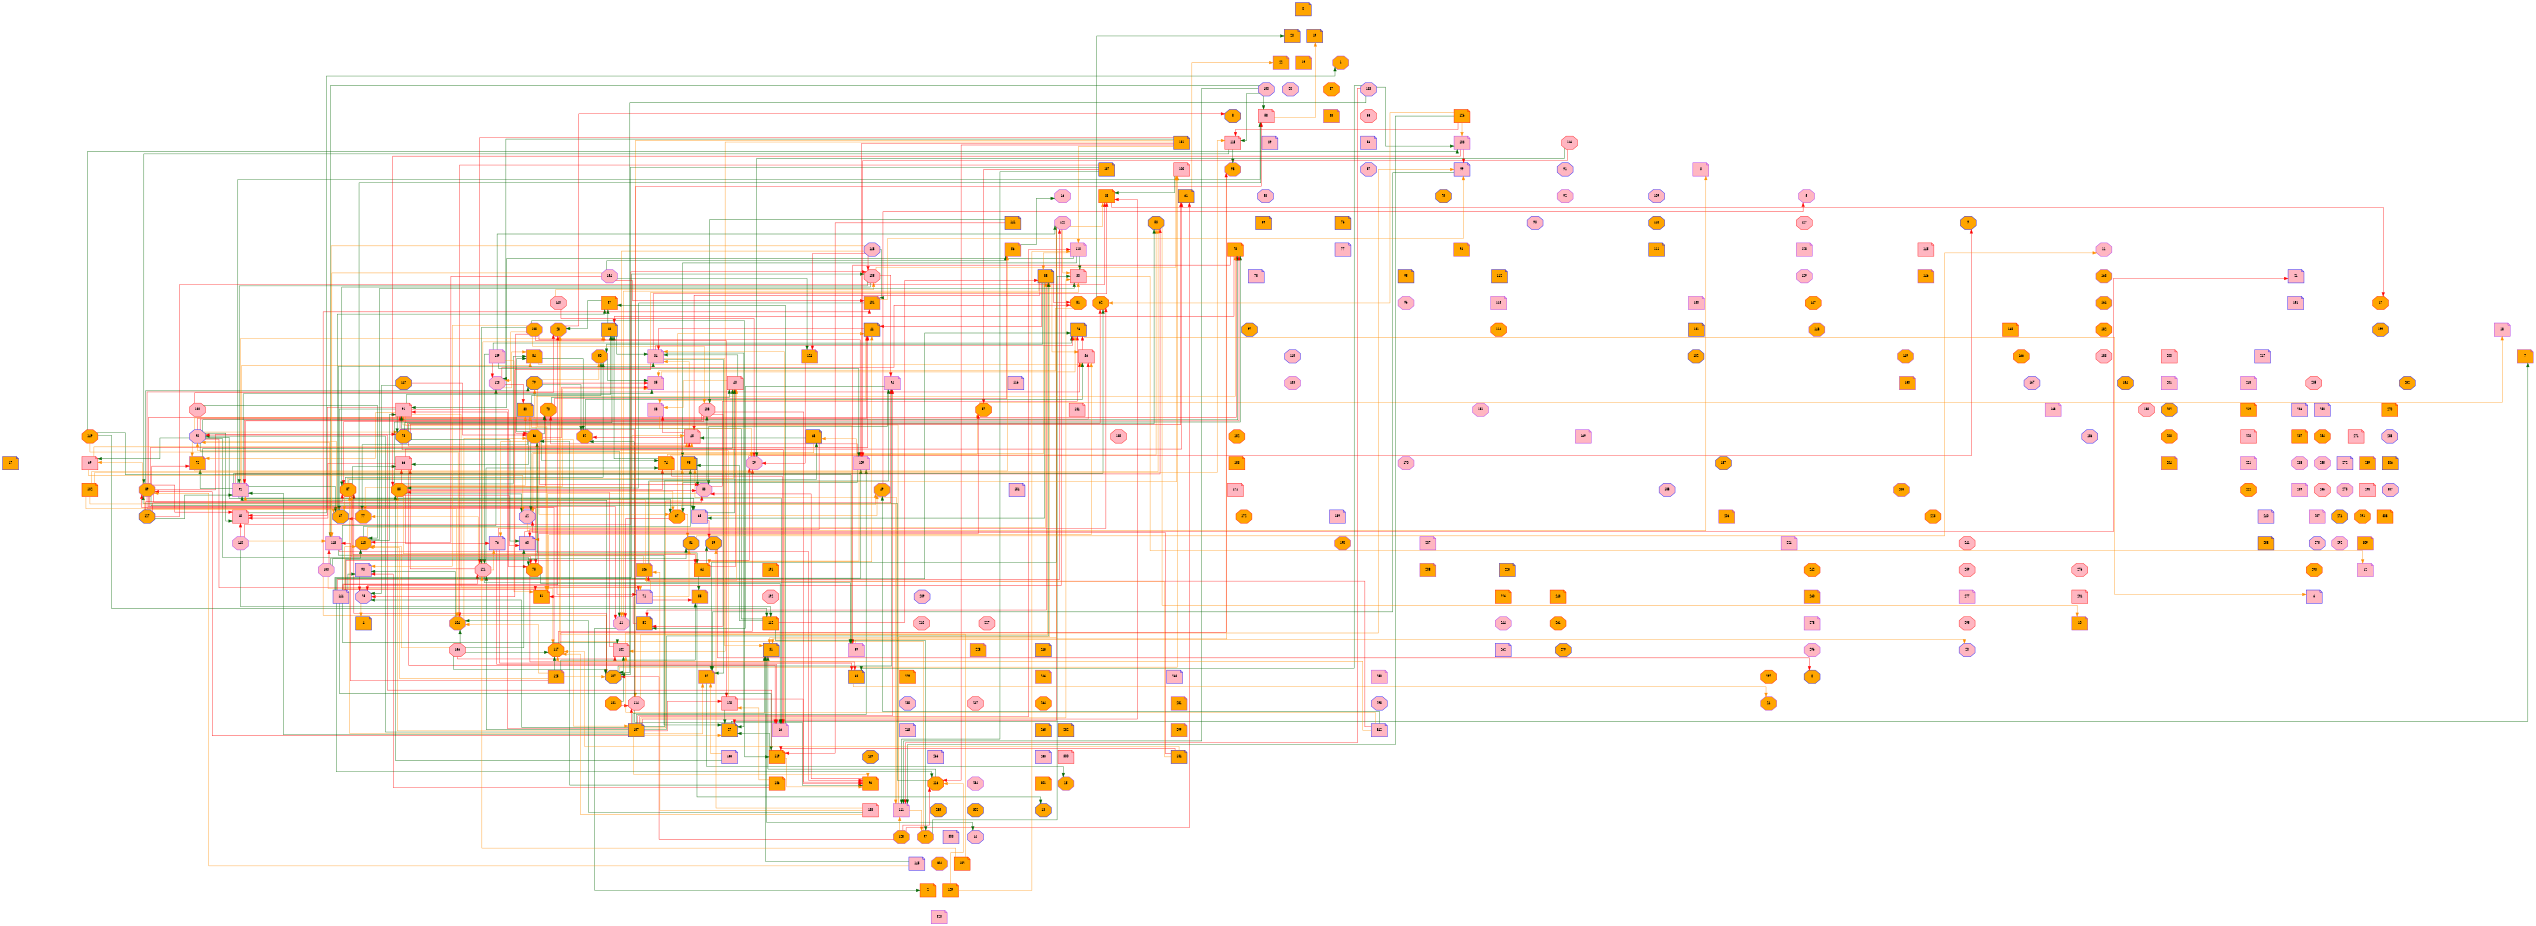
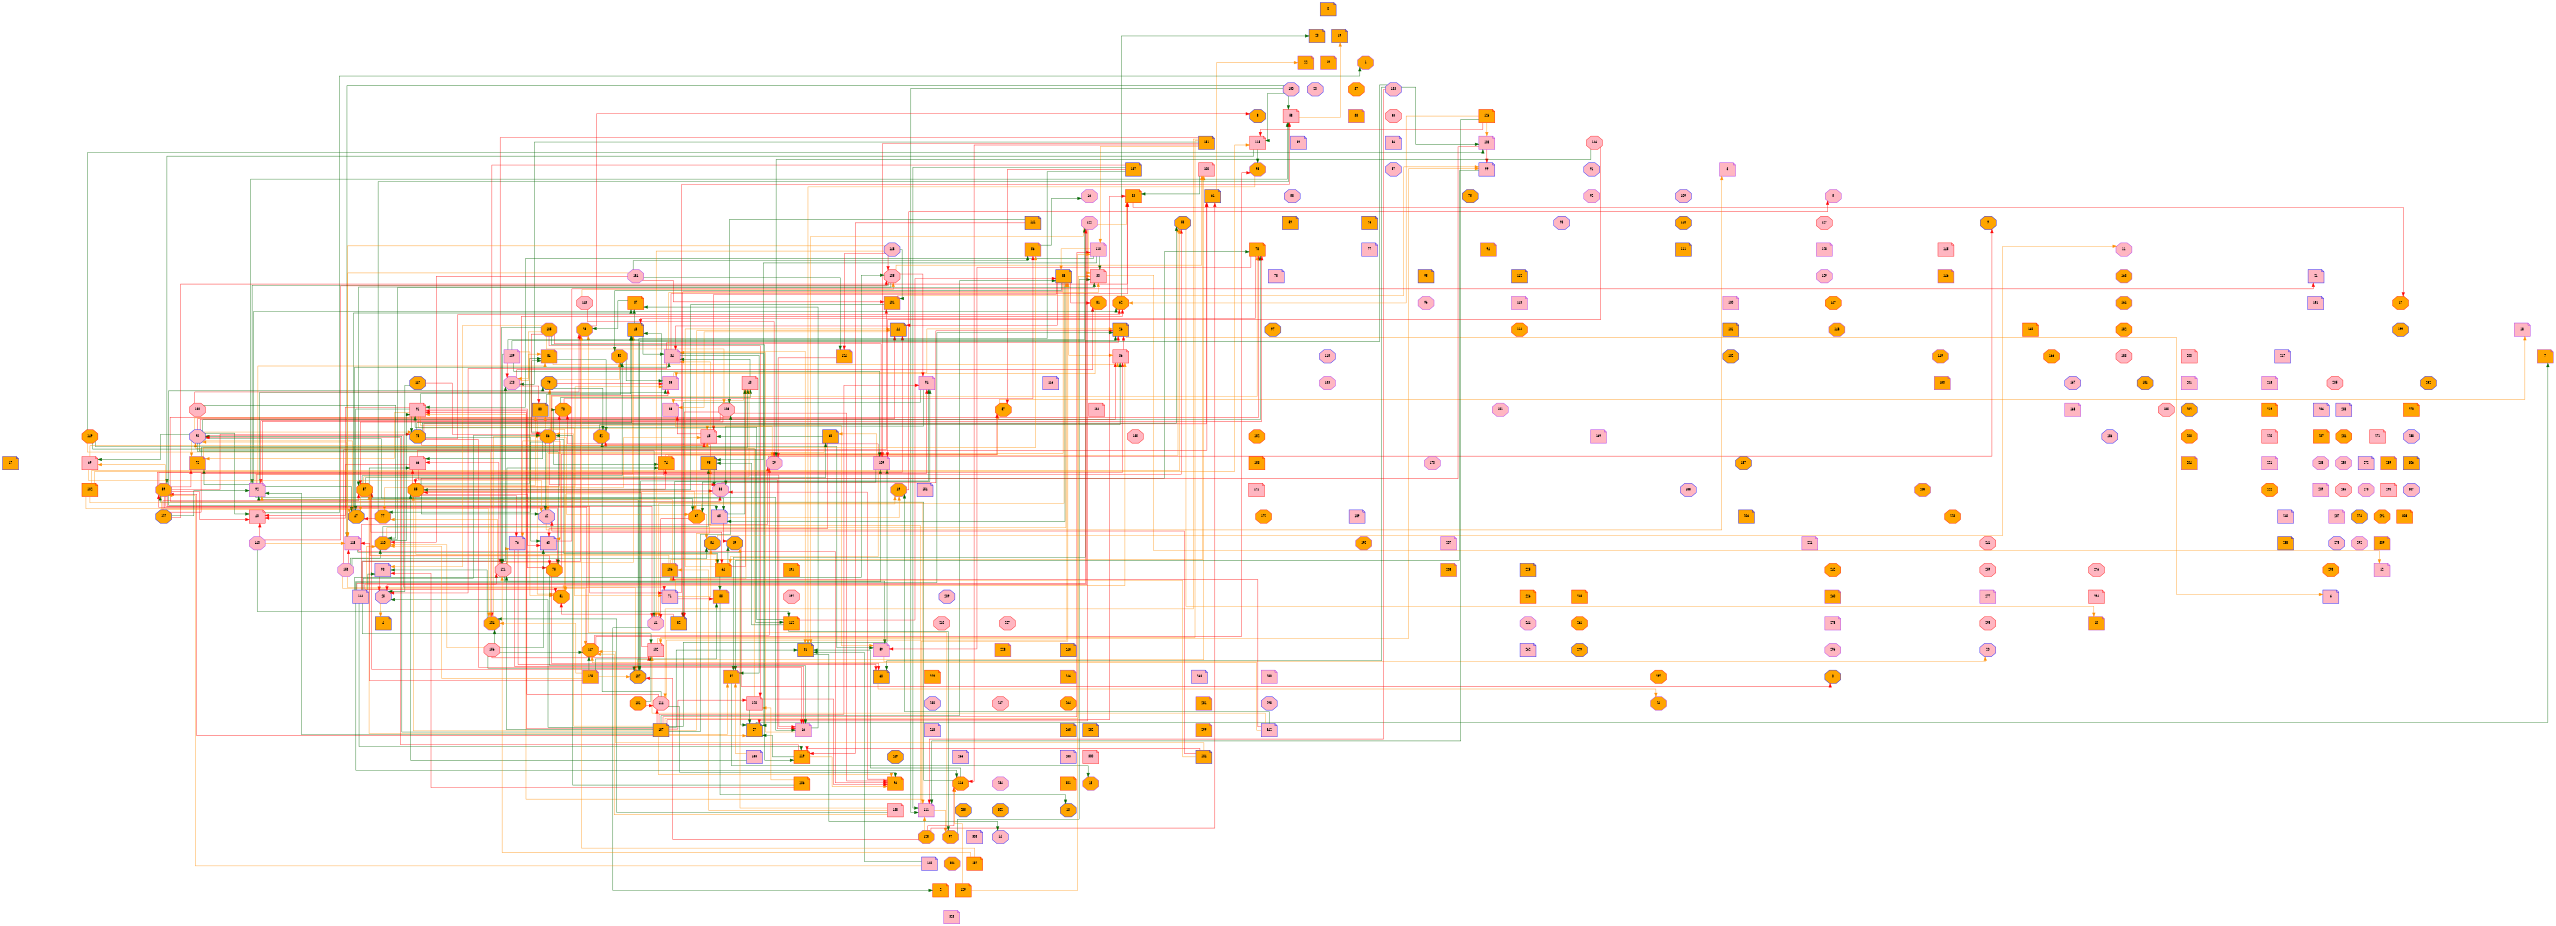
(1727, 517) -> (1746, 517)
(542, 597) -> (561, 597)
(573, 602) -> (573, 613)
